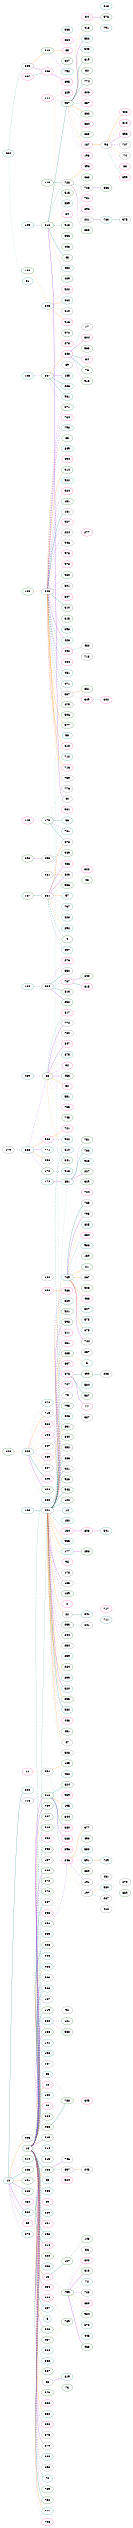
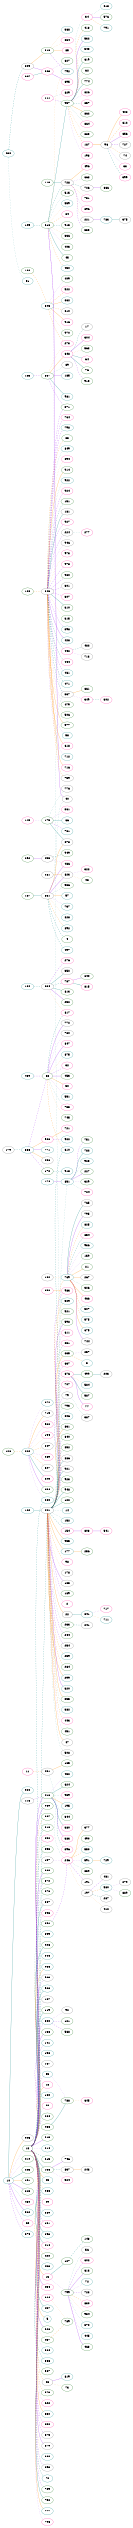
(67, 386) -> none
(67, 1160) -> none
(106, 1531) -> (106, 1531)
(77, 1552) -> (77, 1552)
(51, 1611) -> (51, 1611)
